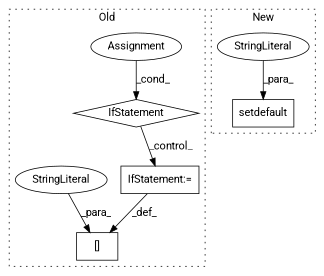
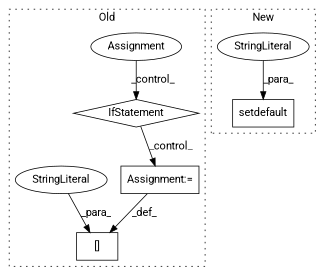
(153, 80) -> (153, 80)
(160, 180) -> (160, 180)
